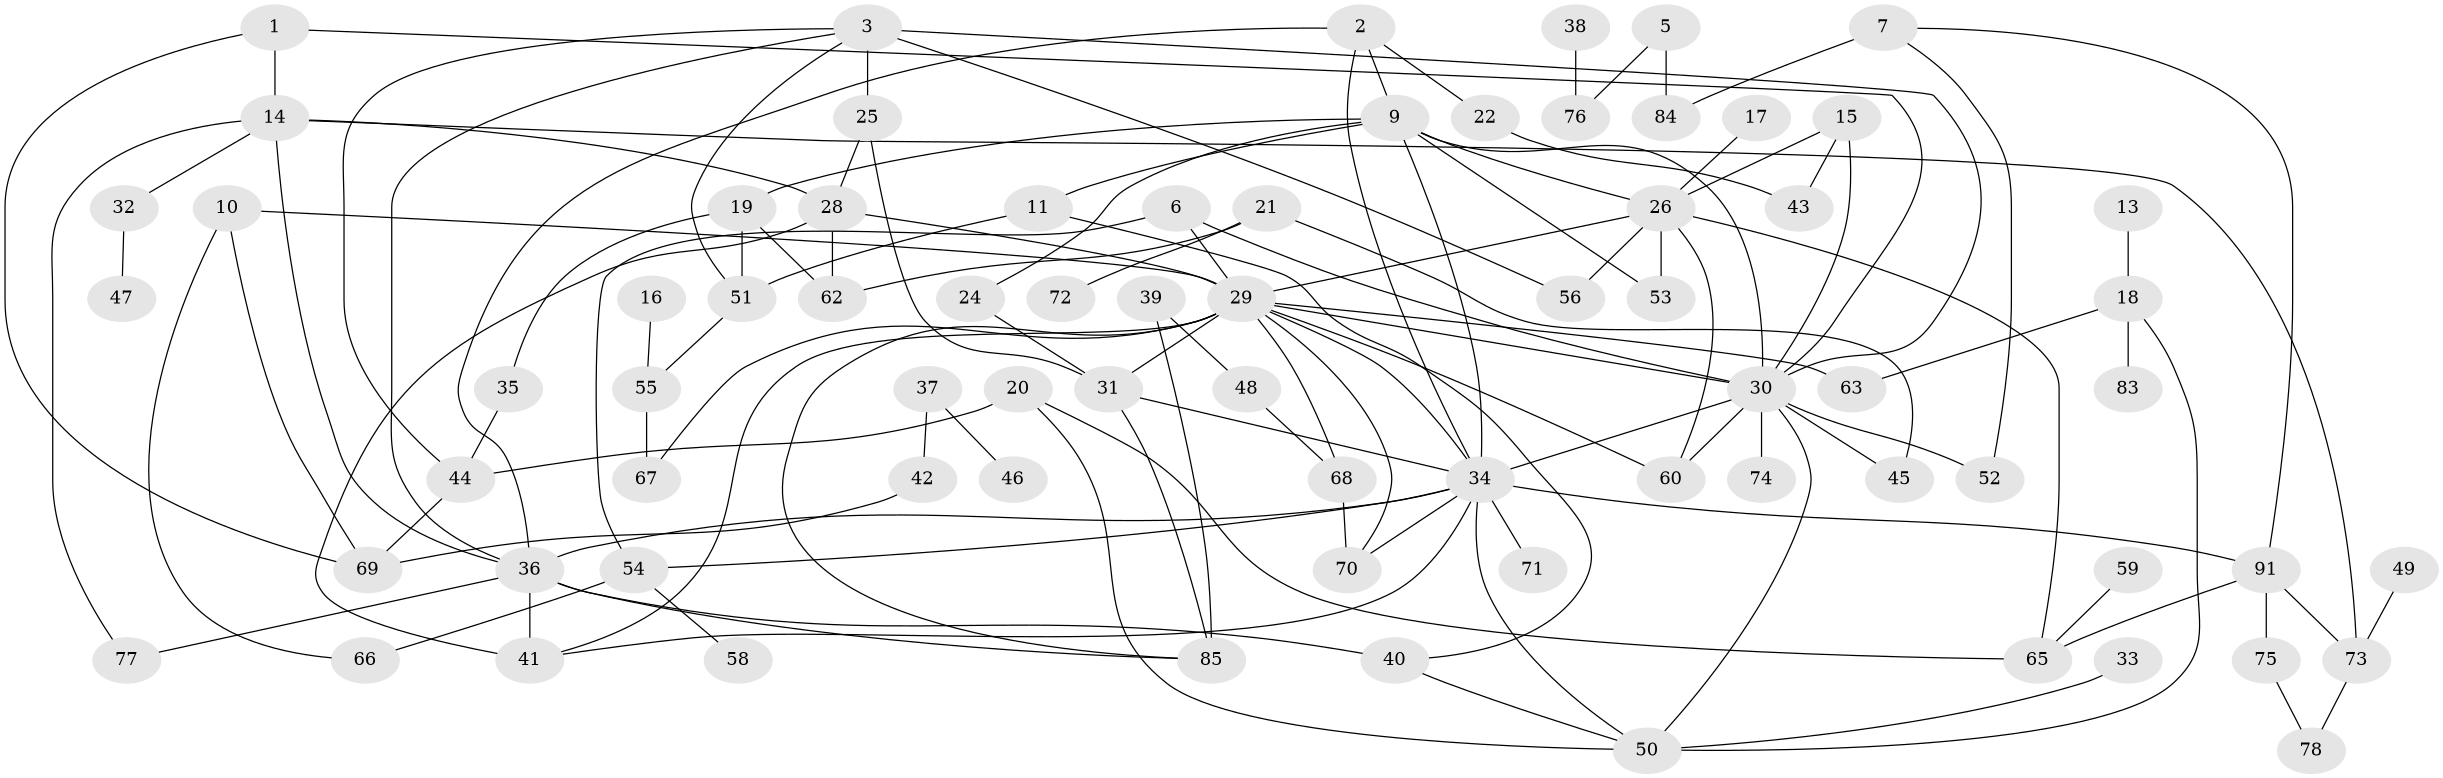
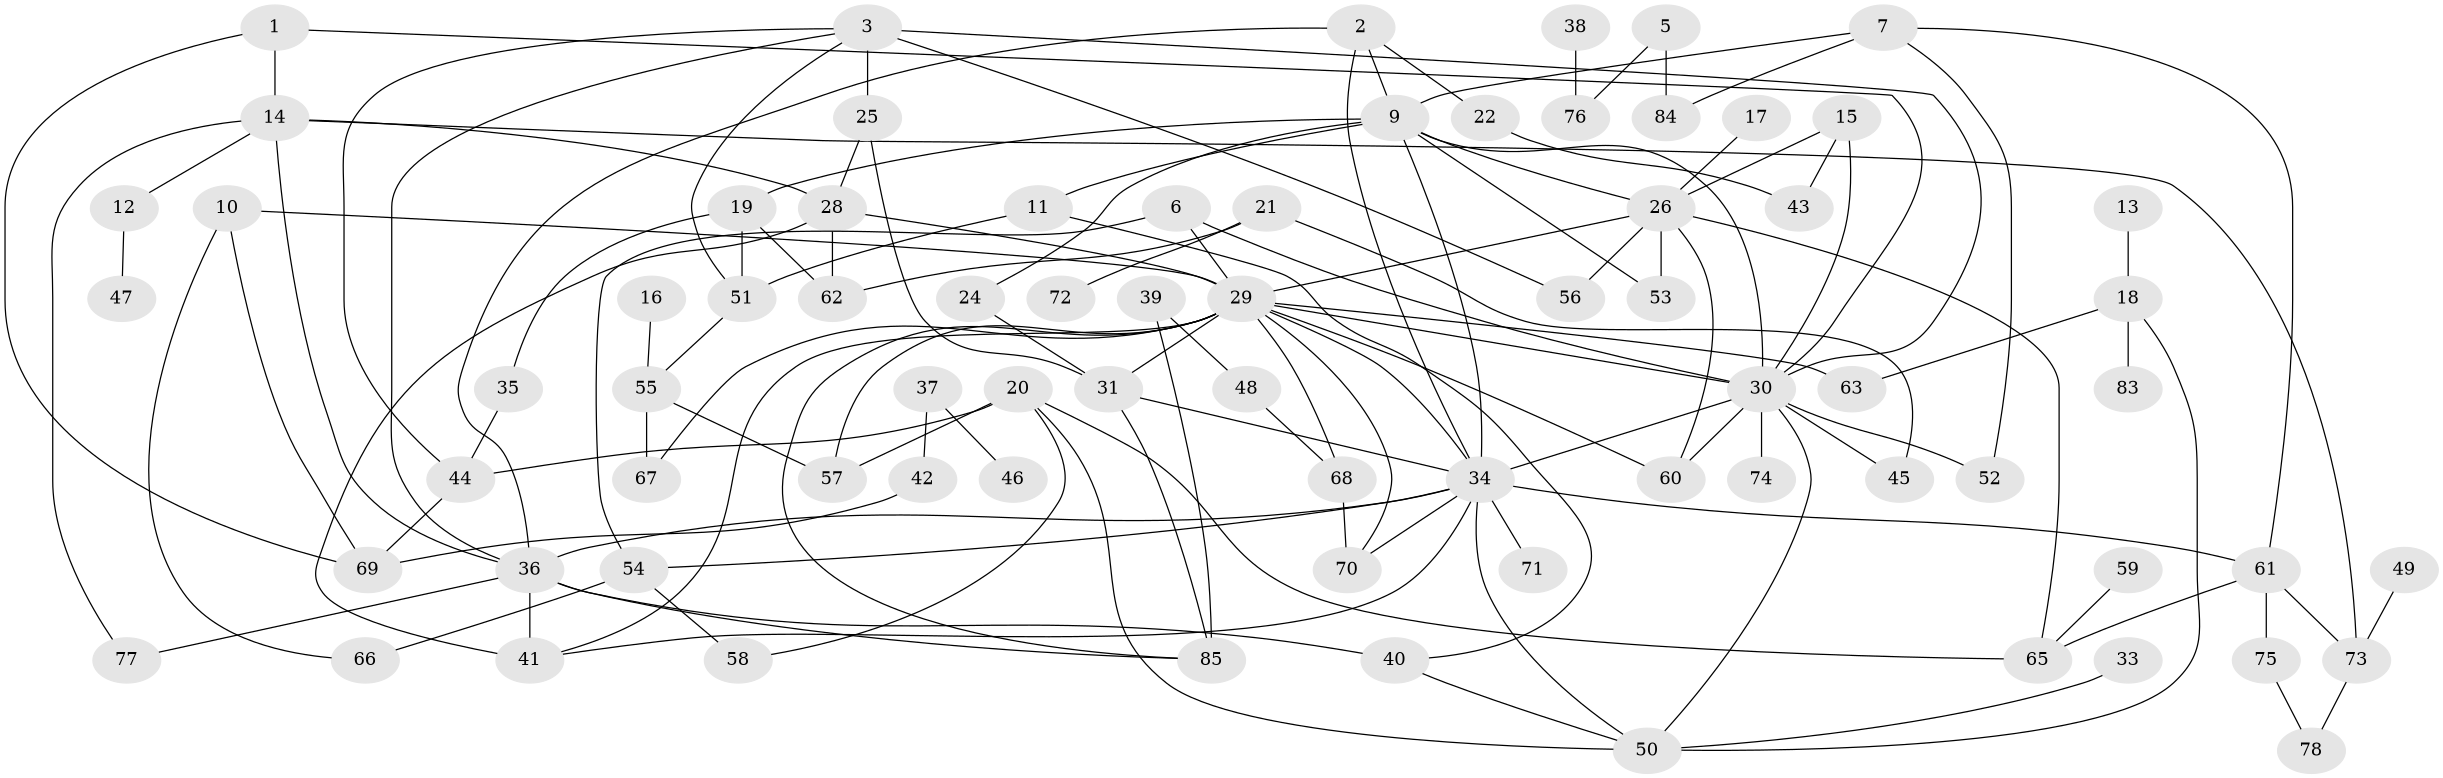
none -> (1645, 62)
(124, 208) -> (124, 208)
none -> (832, 480)
(2266, 570) -> (2266, 570)
none -> (975, 581)
